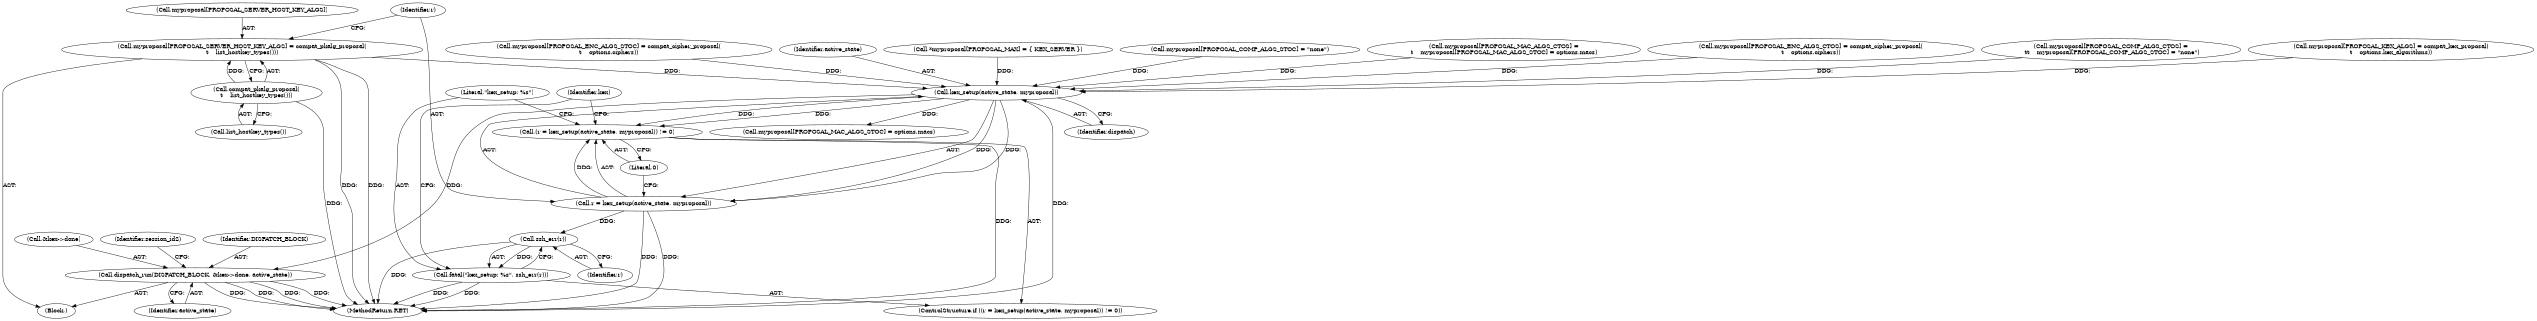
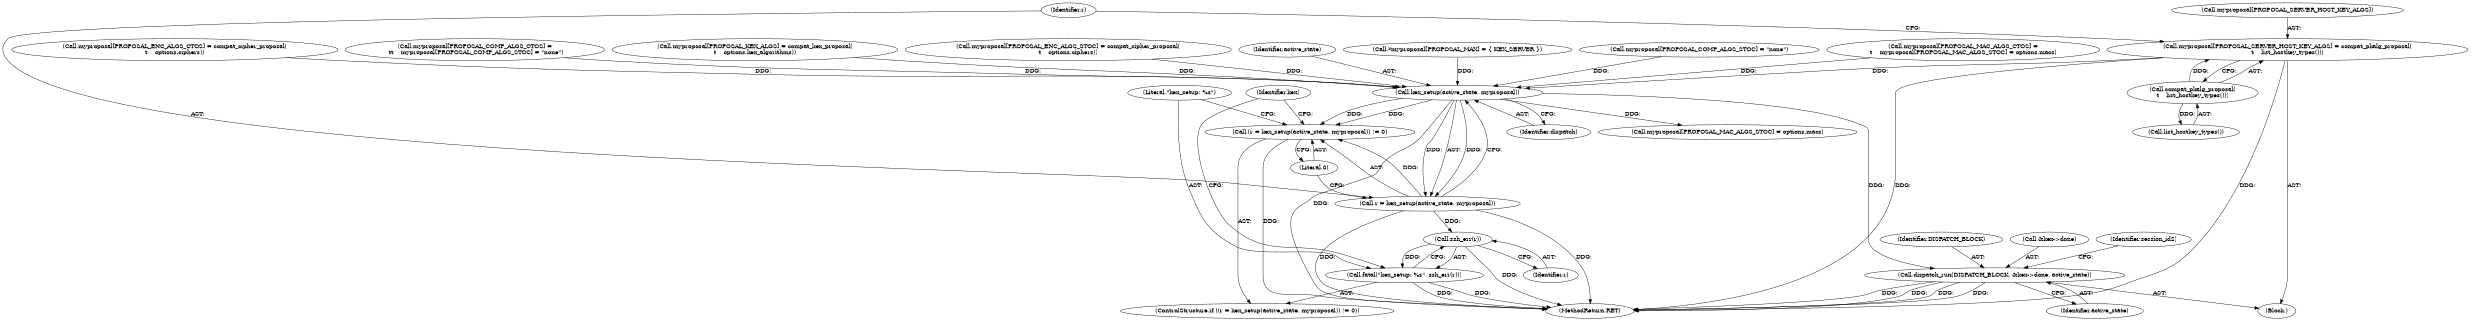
(265, 114) -> (2188, 114)
(491, 150) -> (1496, 150)
(325, 198) -> none
